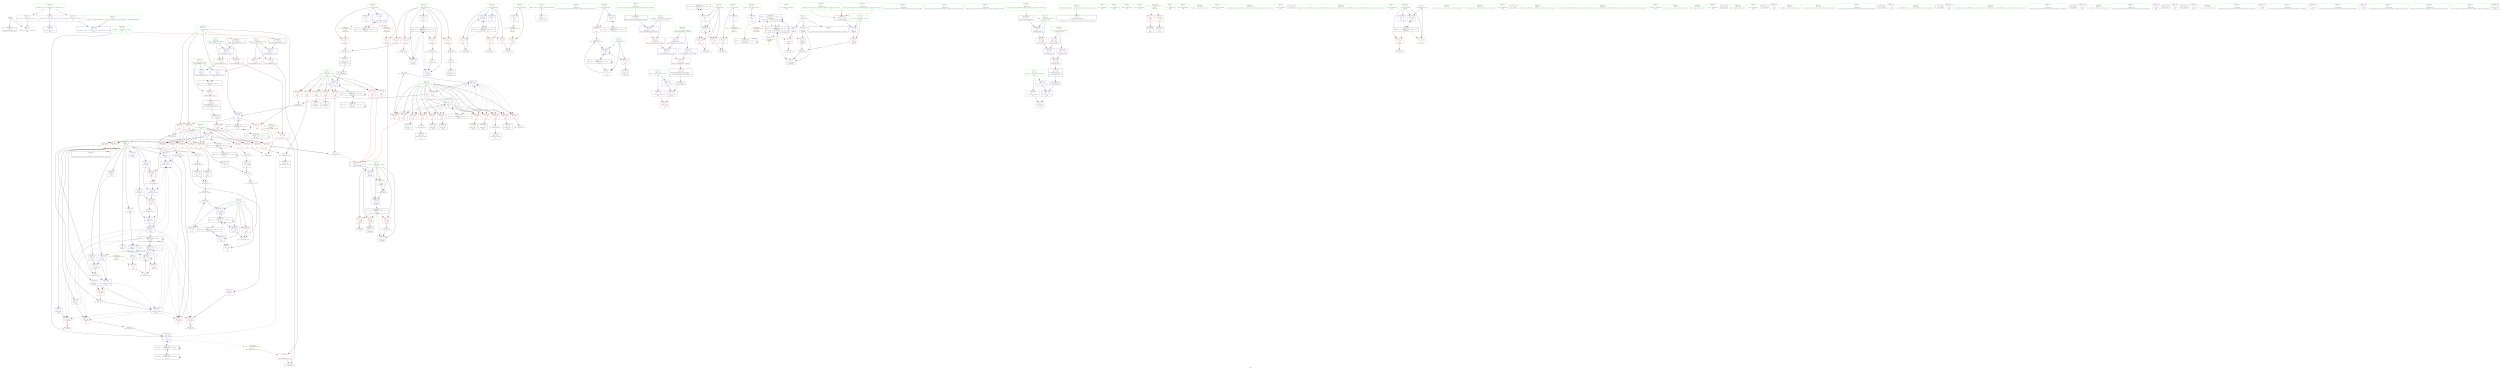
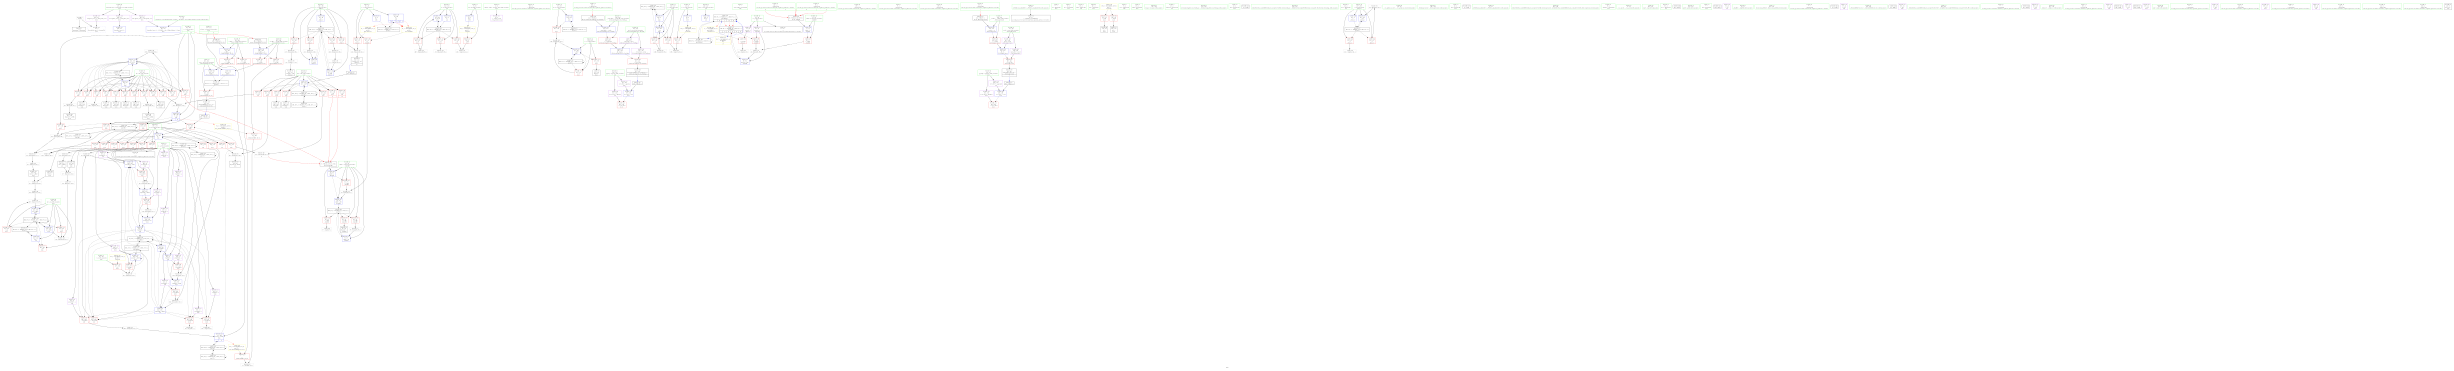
(439, 99) -> (151, 87)
